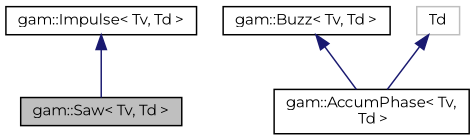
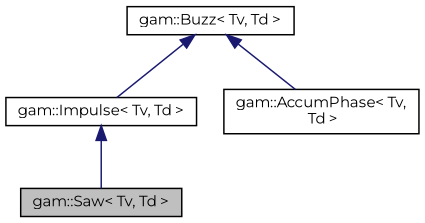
(438, 21) -> none
none -> (150, 71)
